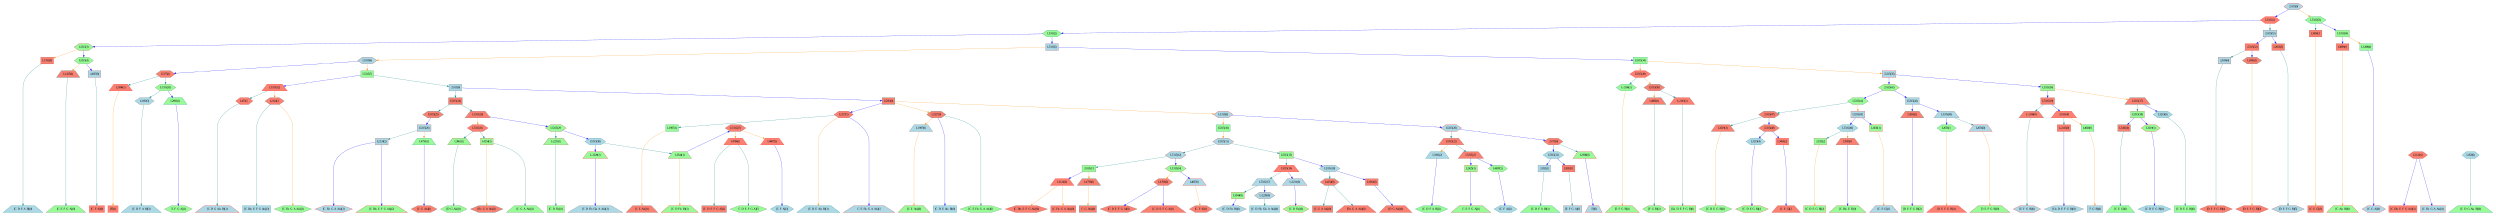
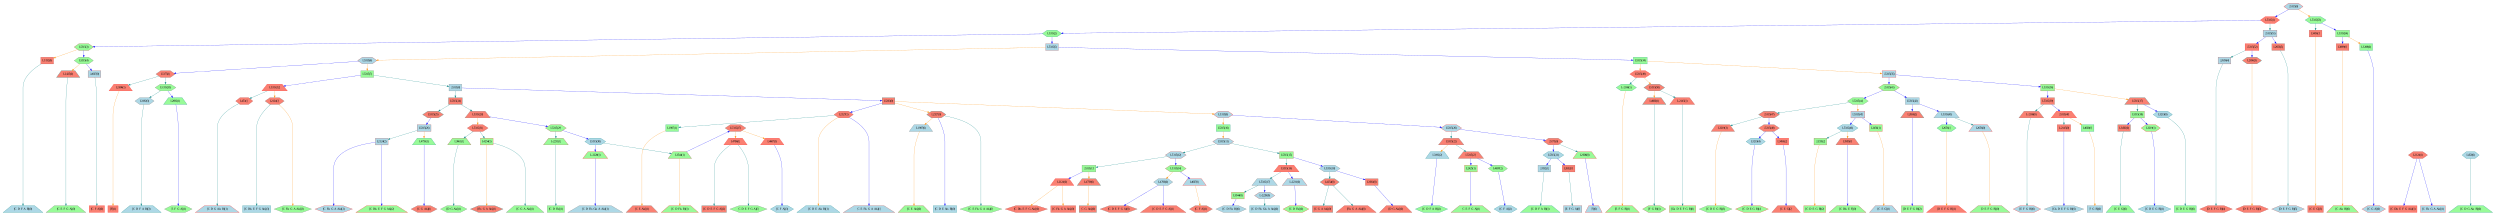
(1163, 182) -> (1163, 182)
